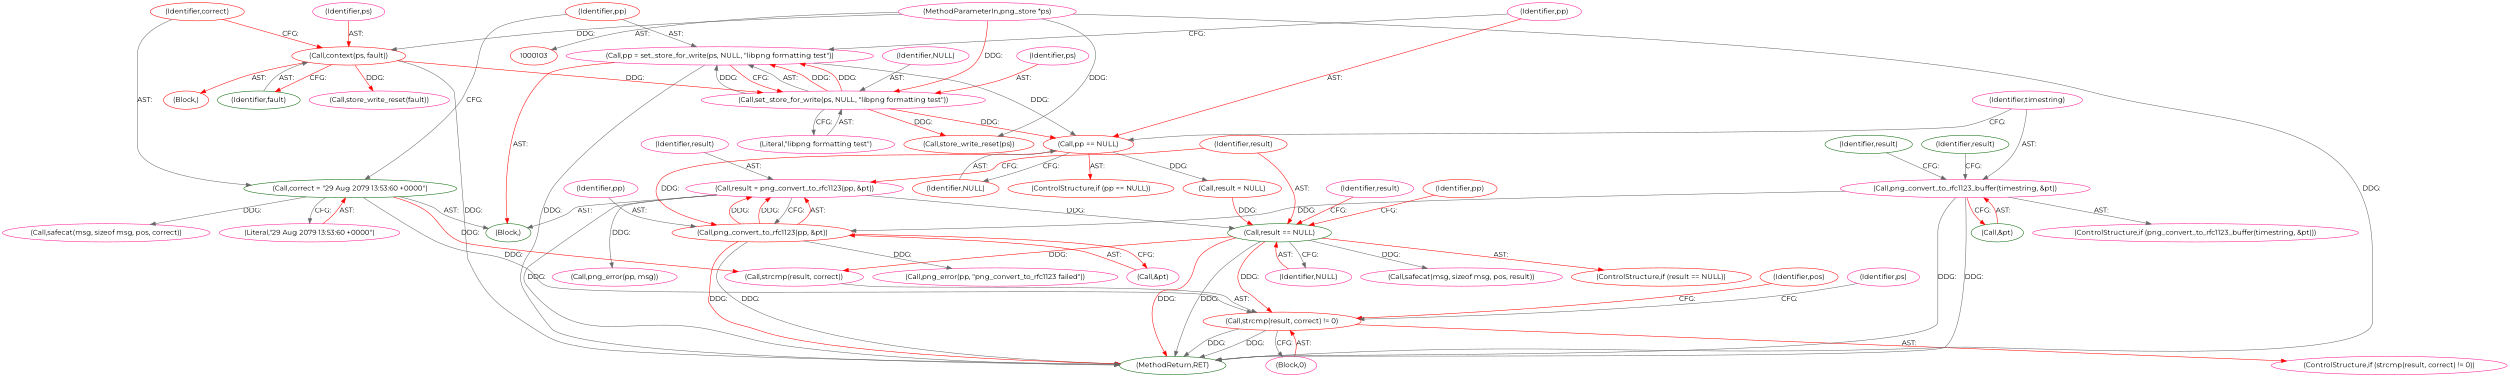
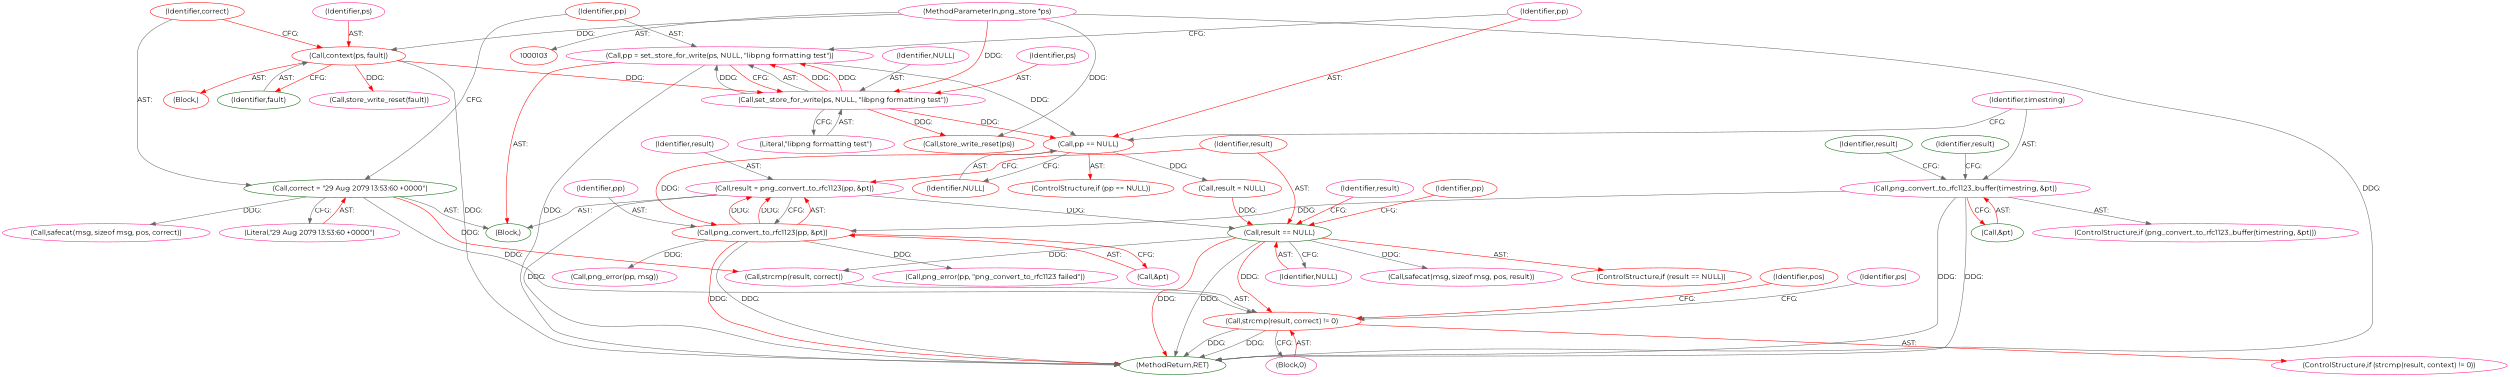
(619, 211) -> (669, 249)
(1040, 252) -> (1040, 252)
(2389, 365) -> (2389, 365)
